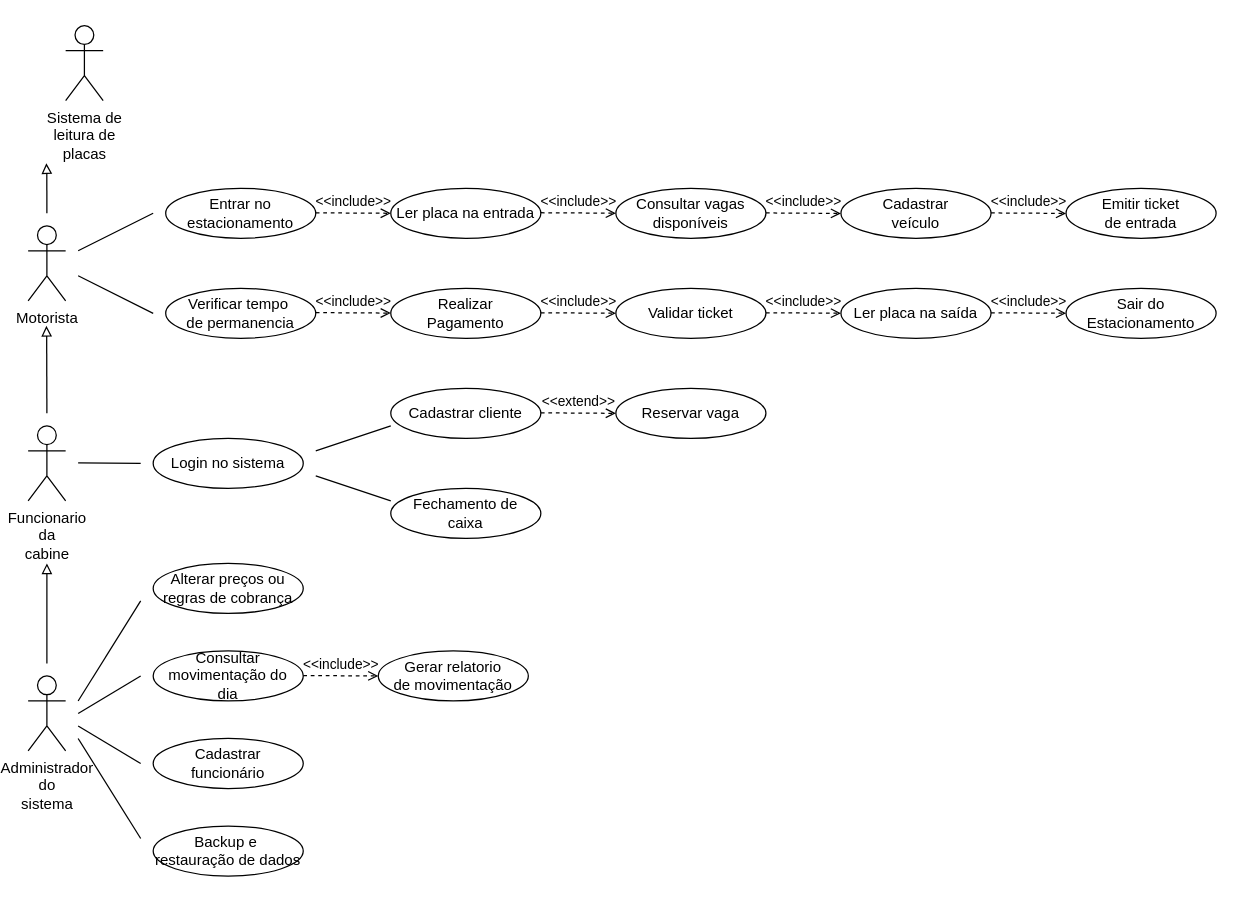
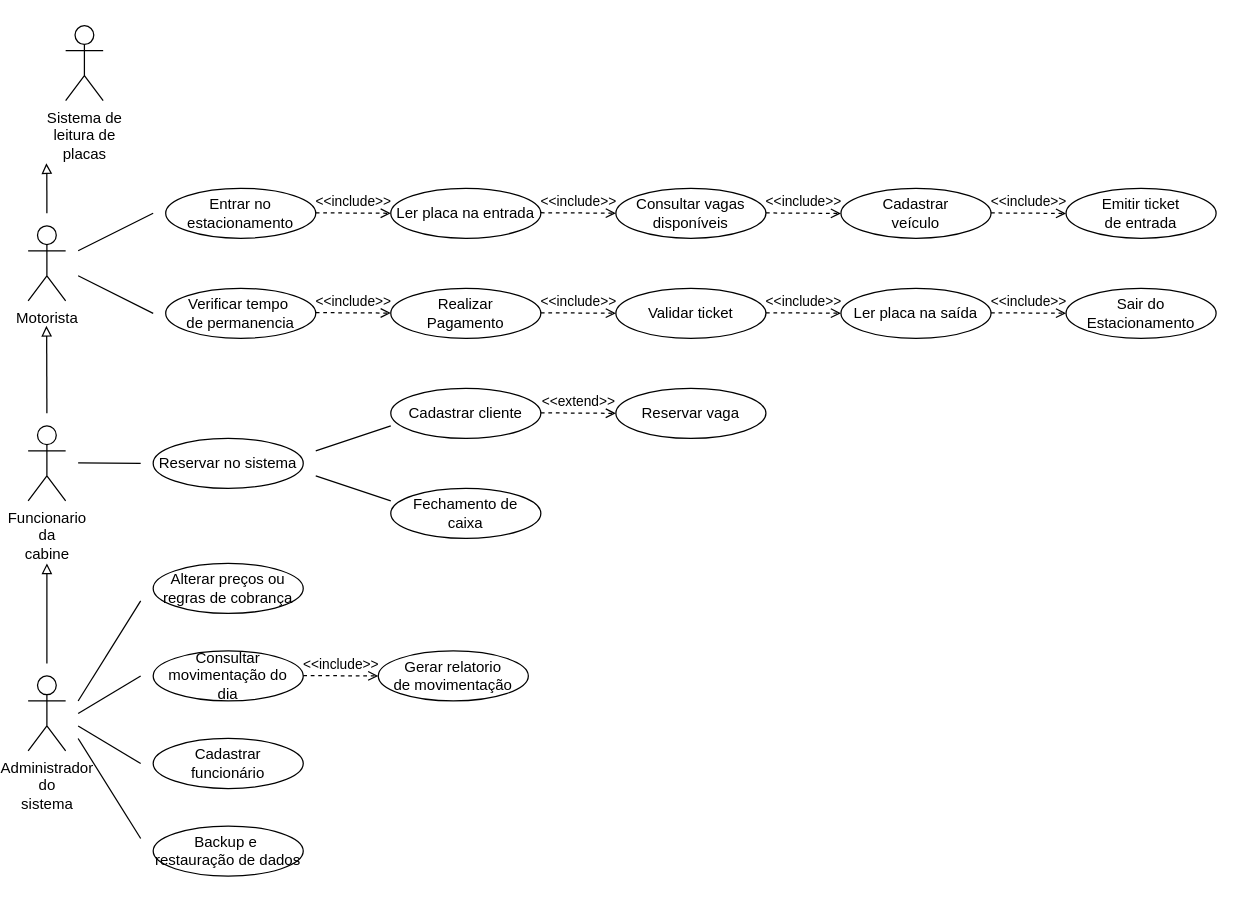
(228, 463) -> (228, 463)
